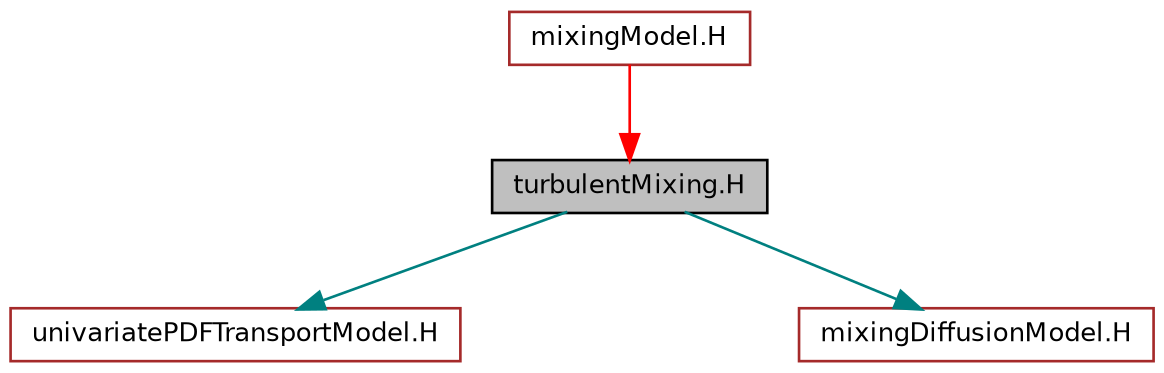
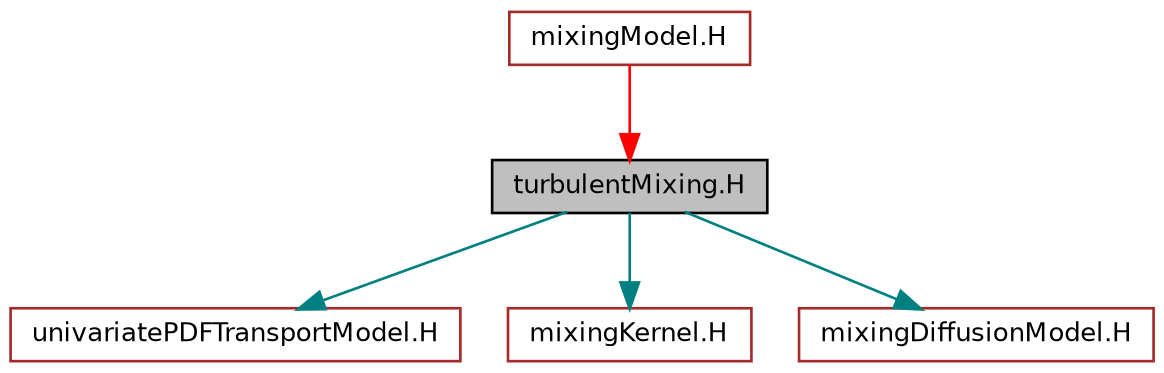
none -> (630, 335)
